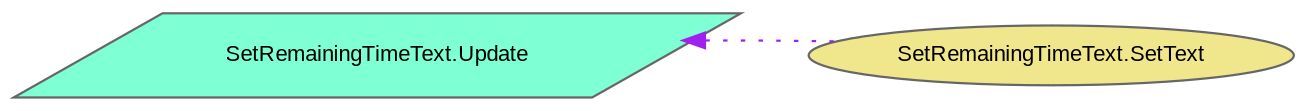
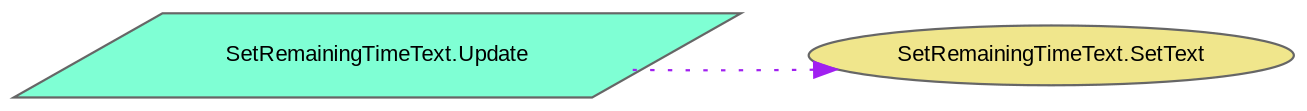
(771, 41) -> (723, 70)
